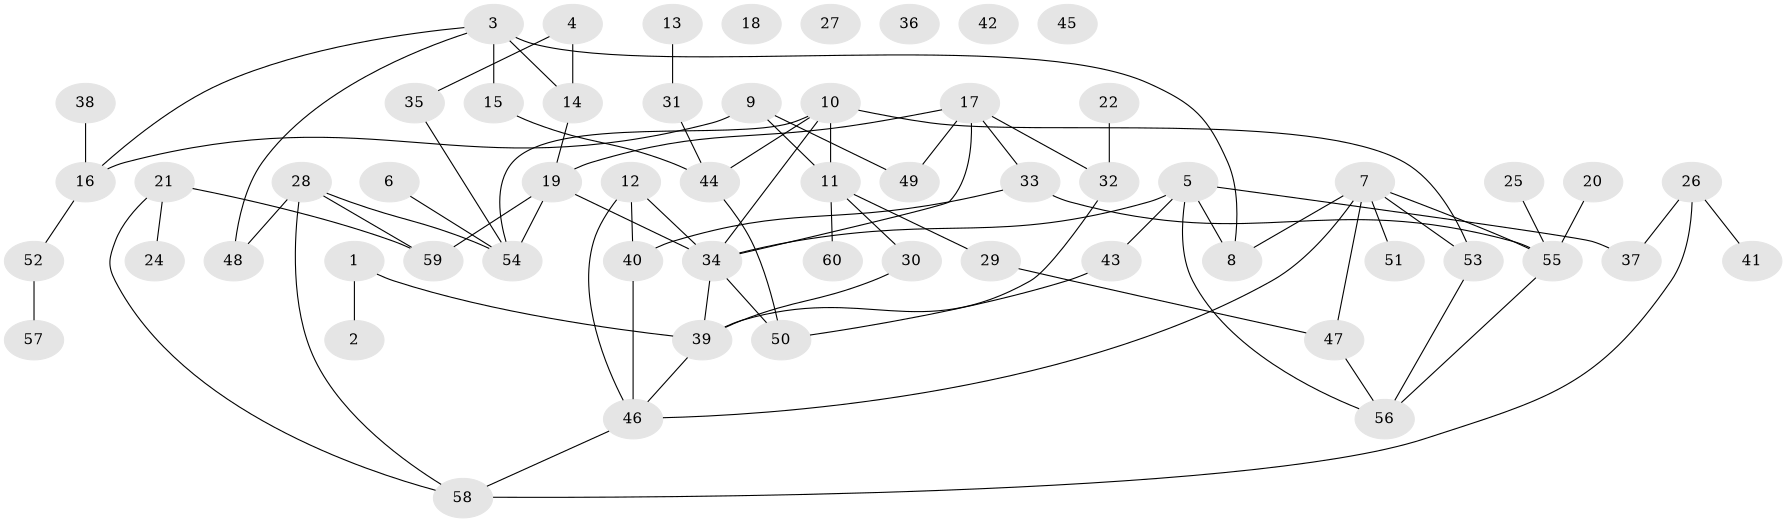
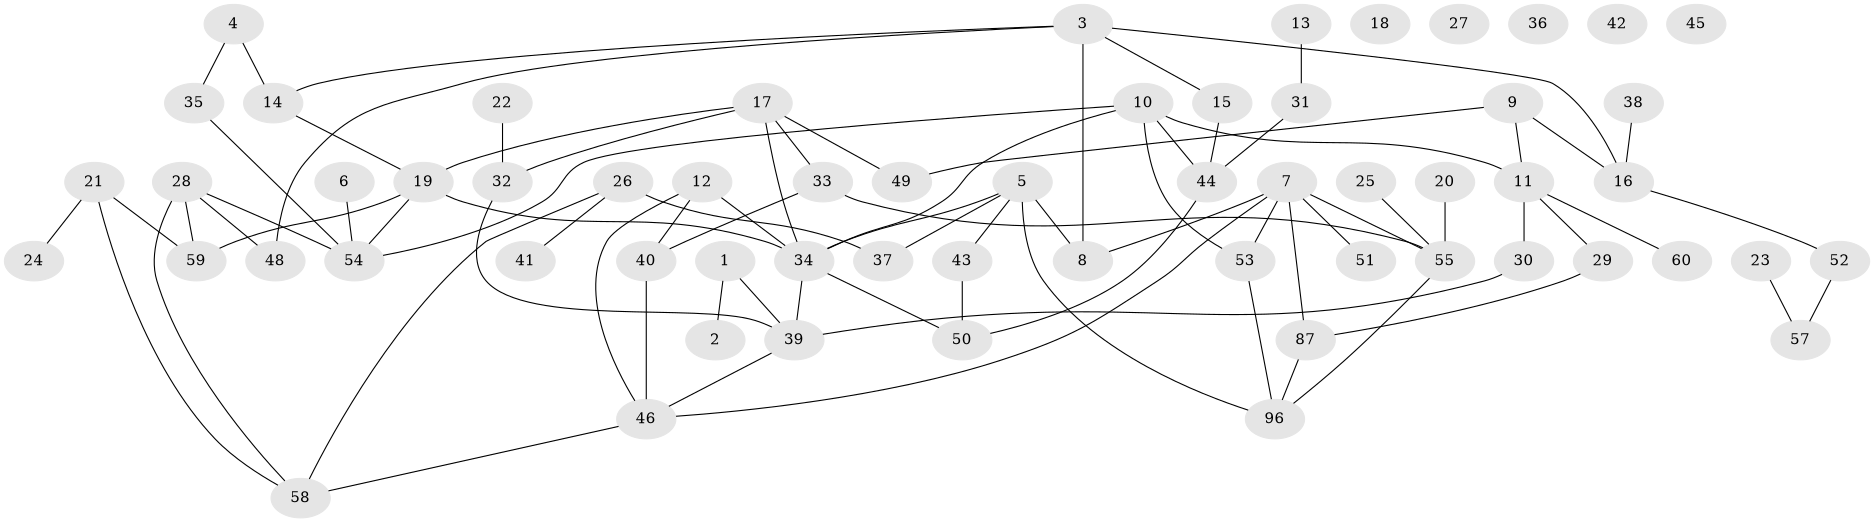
none -> (1761, 261)
(1334, 340) -> (1306, 340)
(1385, 419) -> (1275, 419)
